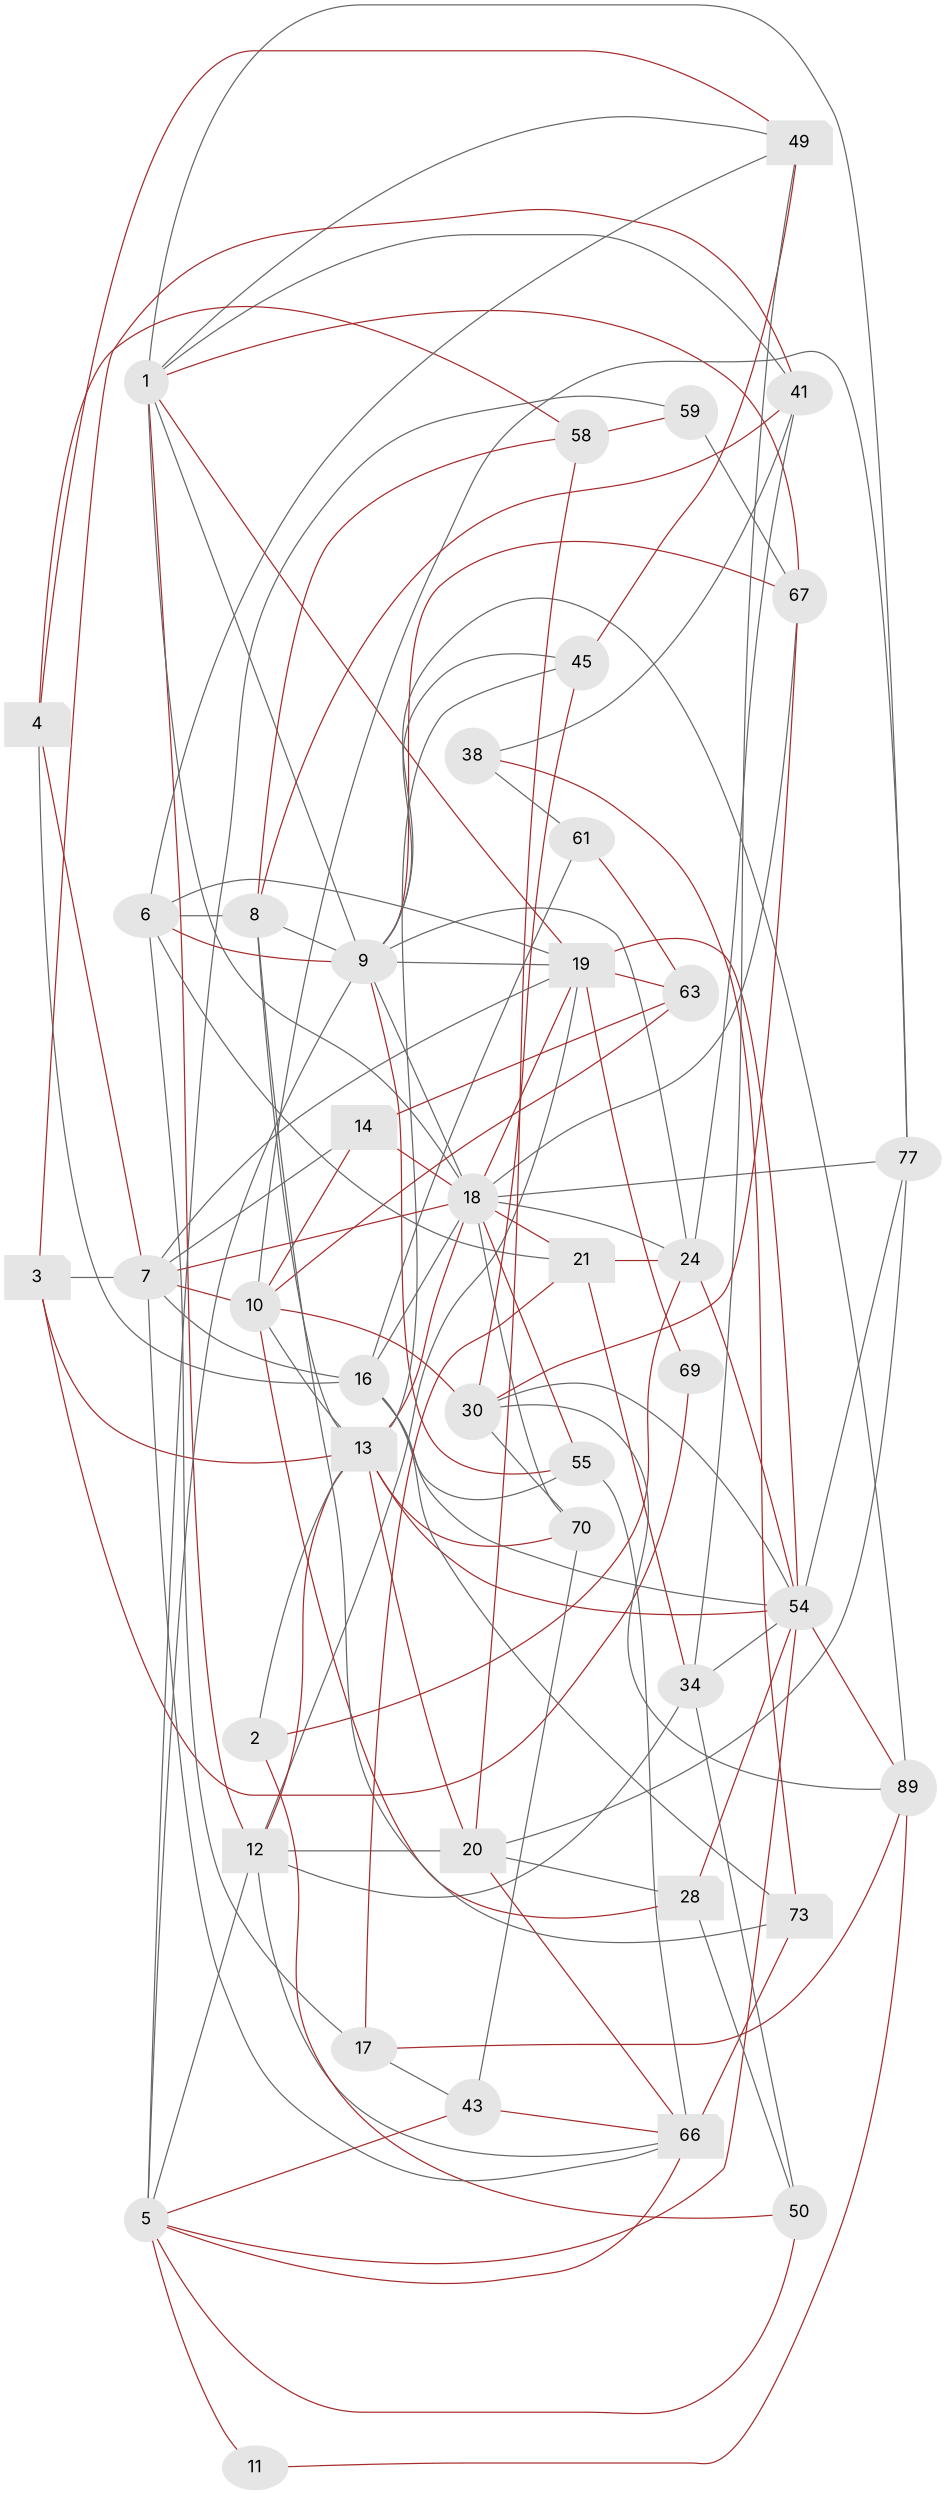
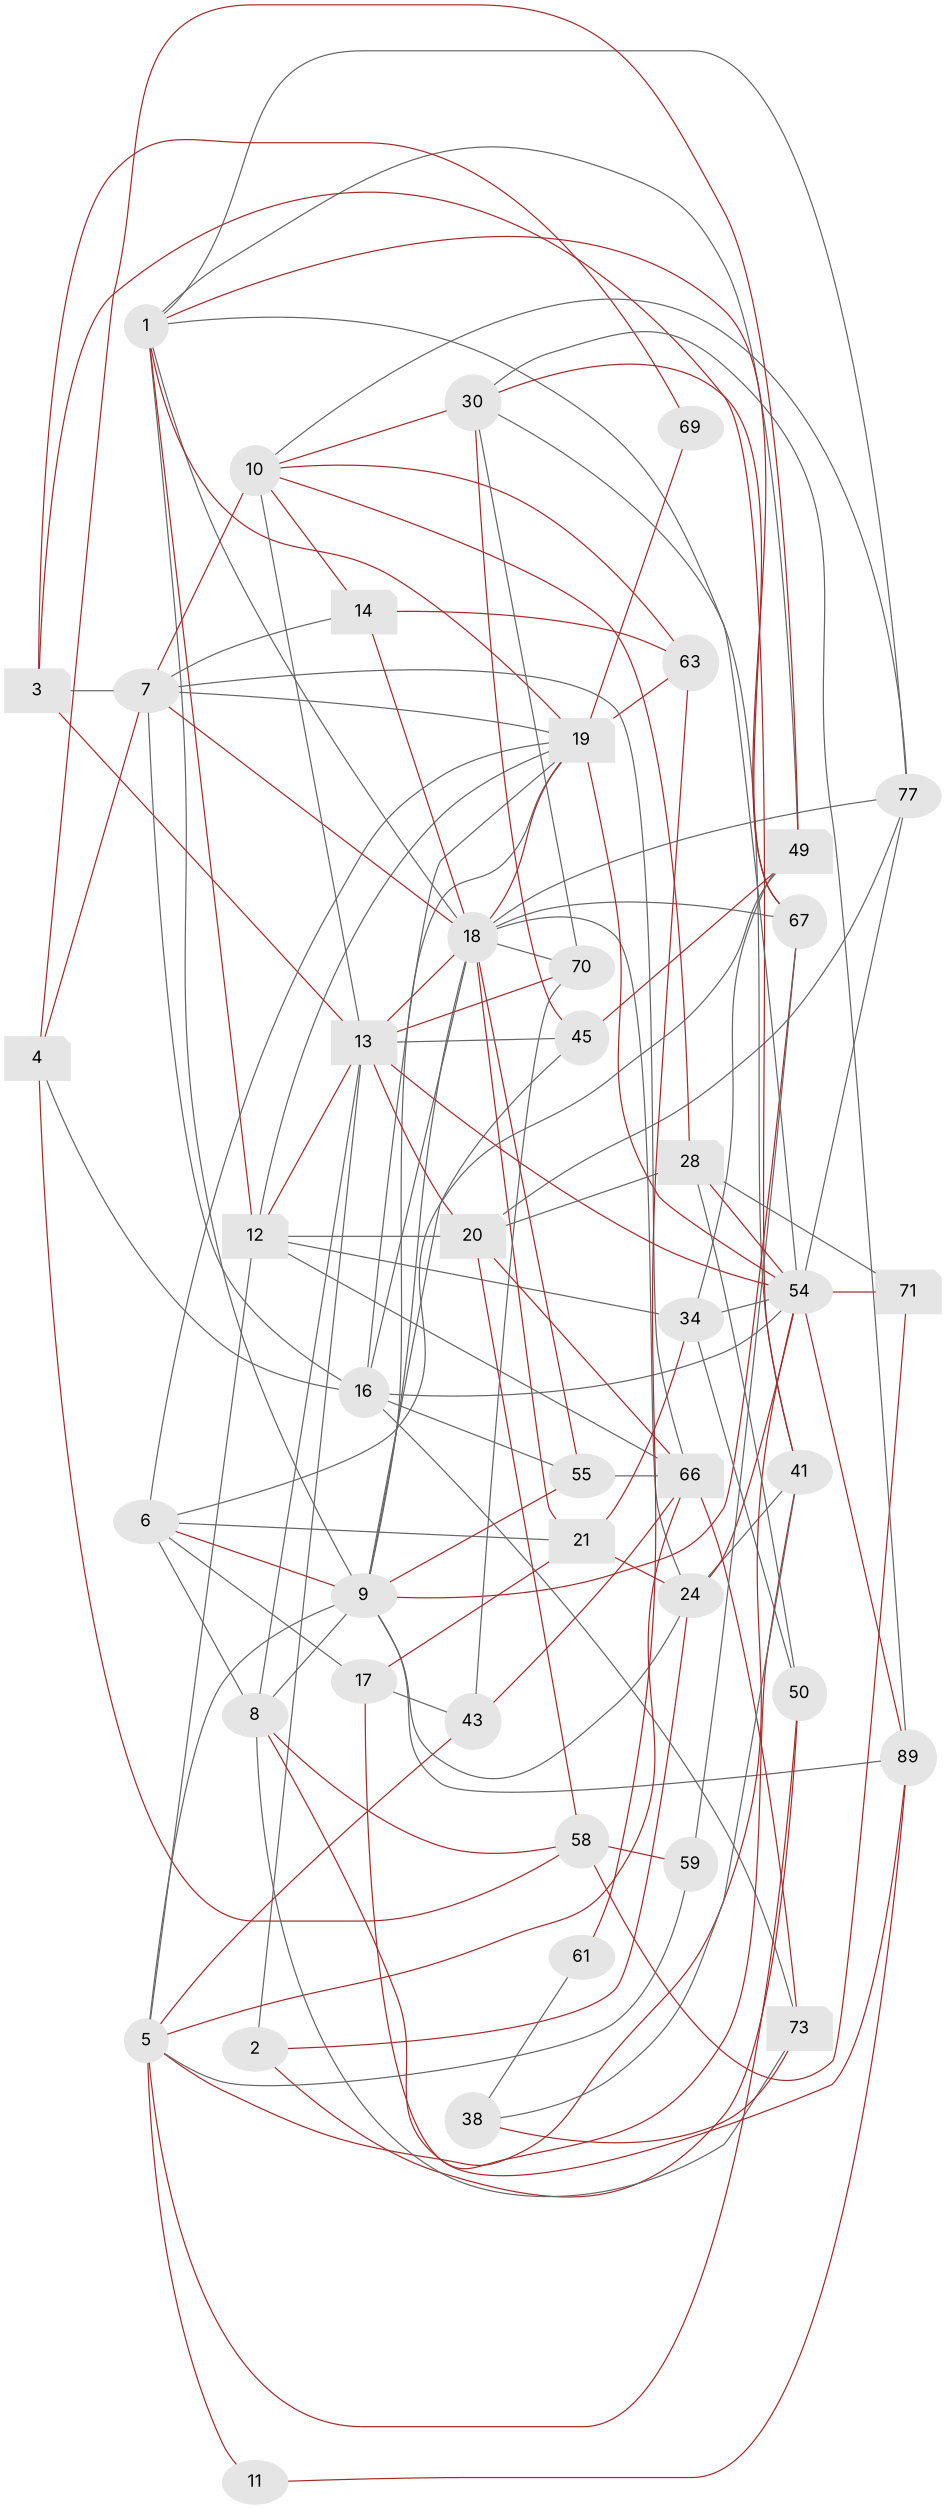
(463, 1105) -> (393, 1137)
none -> (909, 1292)
